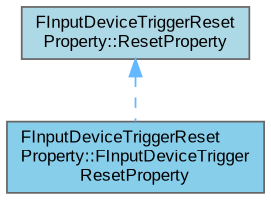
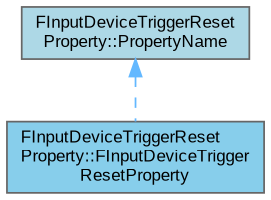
(136, 33) -> (136, 33)
